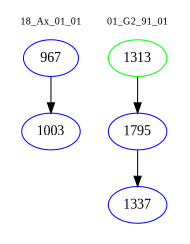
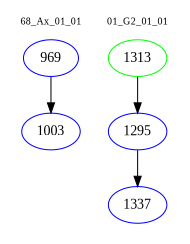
(51, 22) -> (51, 22)
(138, 22) -> (138, 22)
(51, 58) -> (51, 58)
(138, 132) -> (138, 132)
